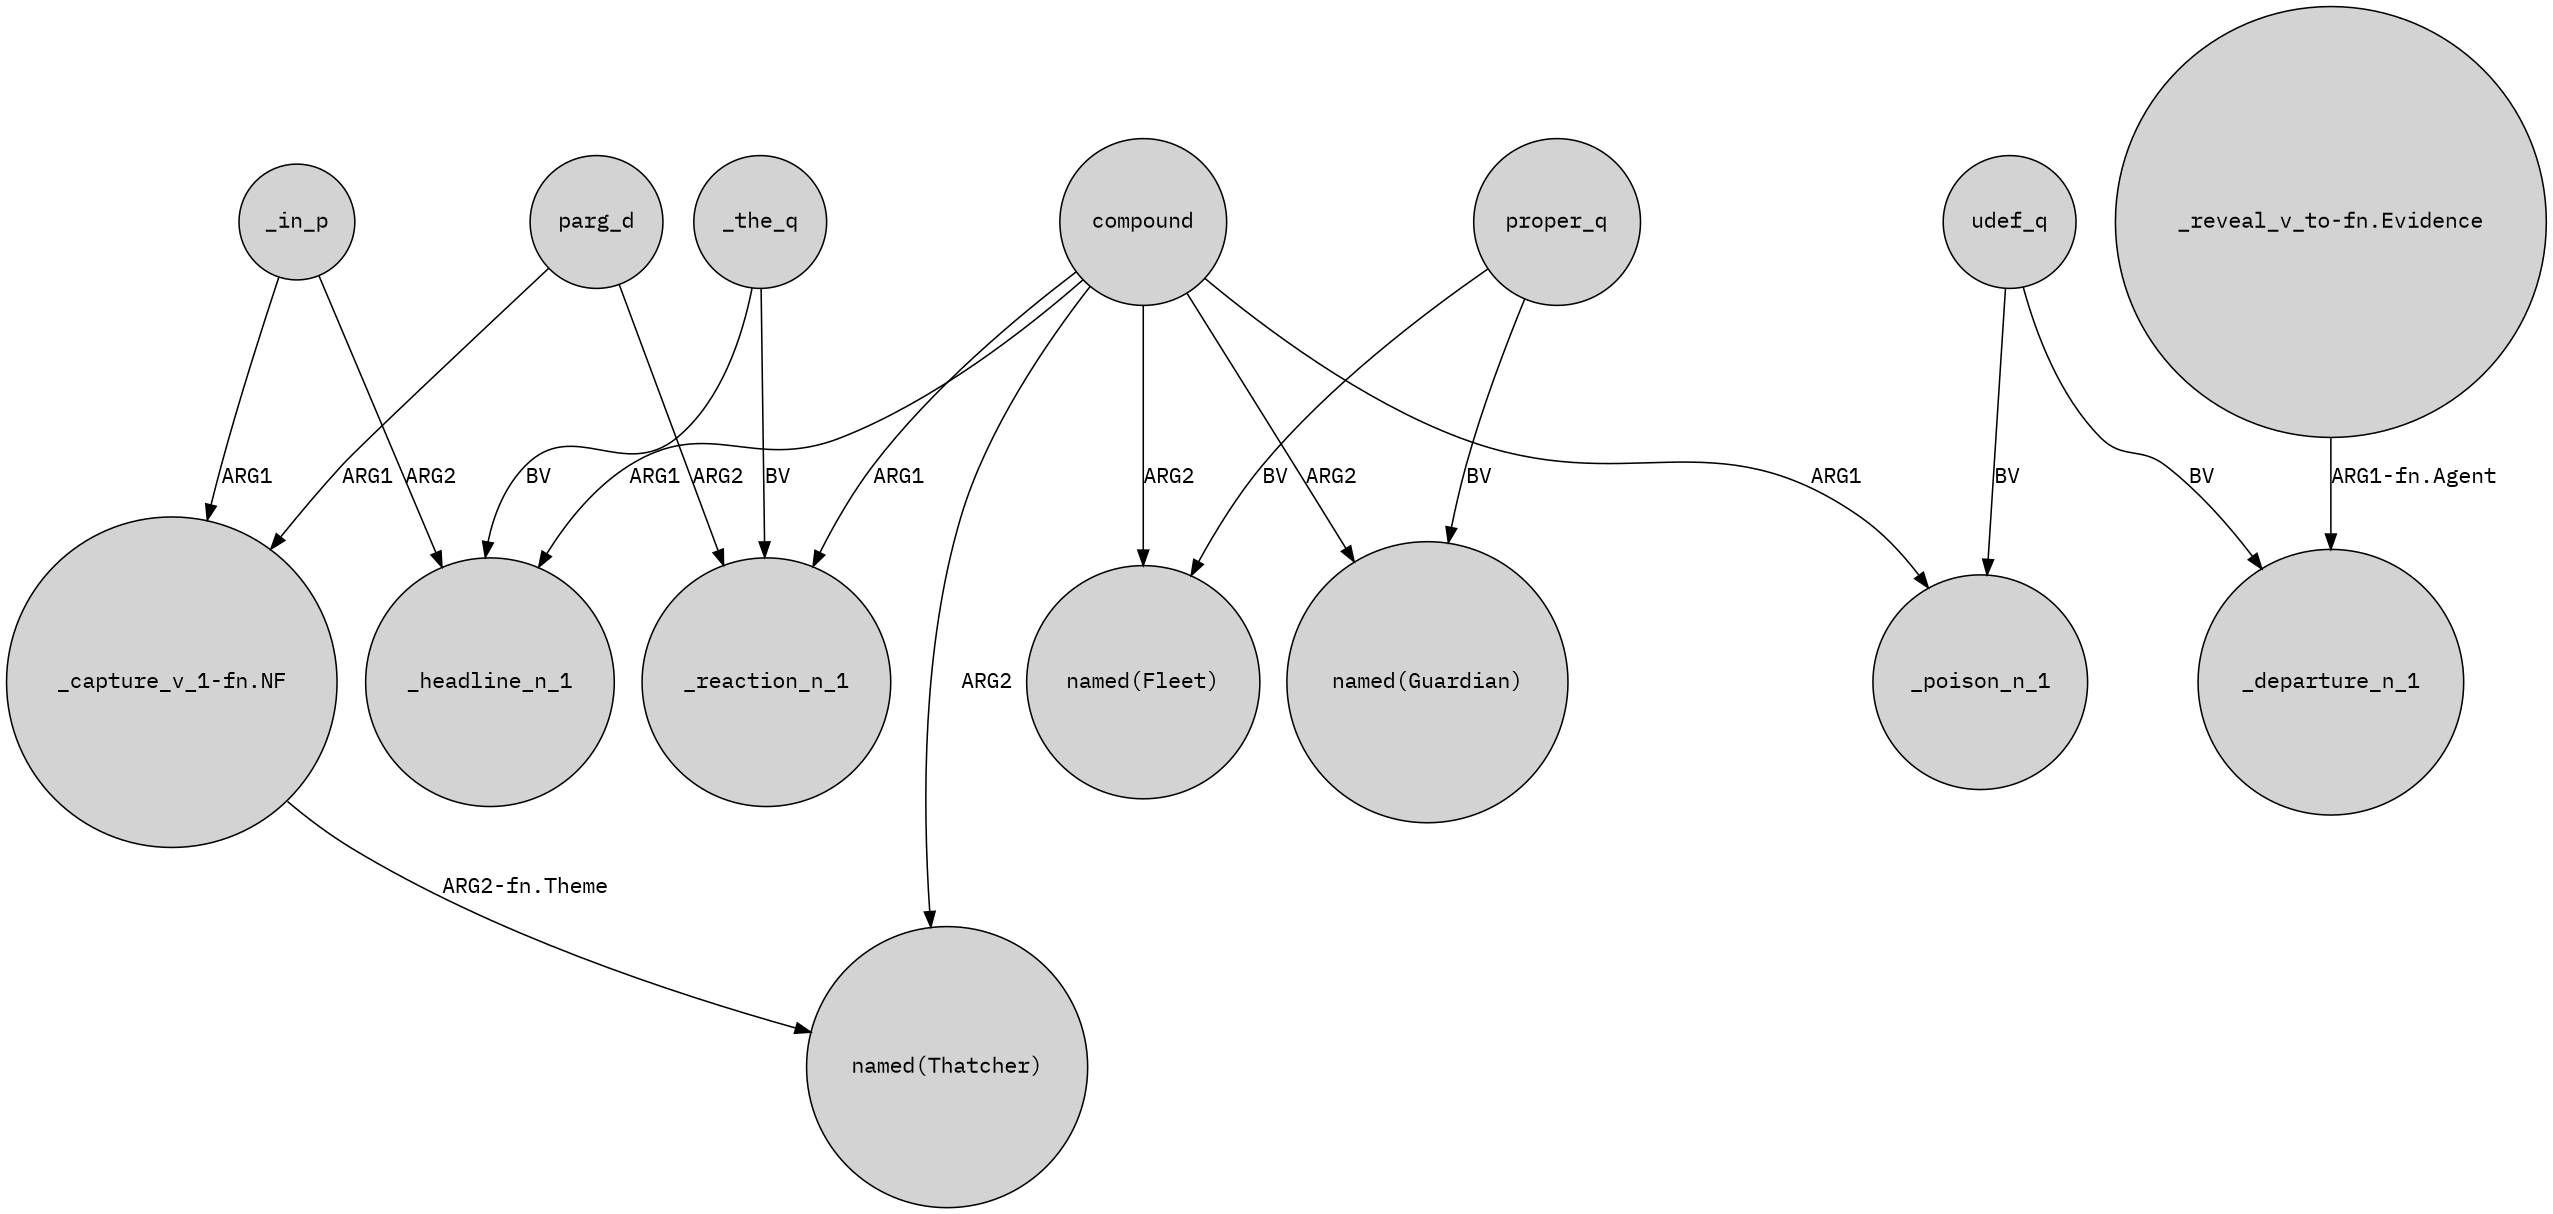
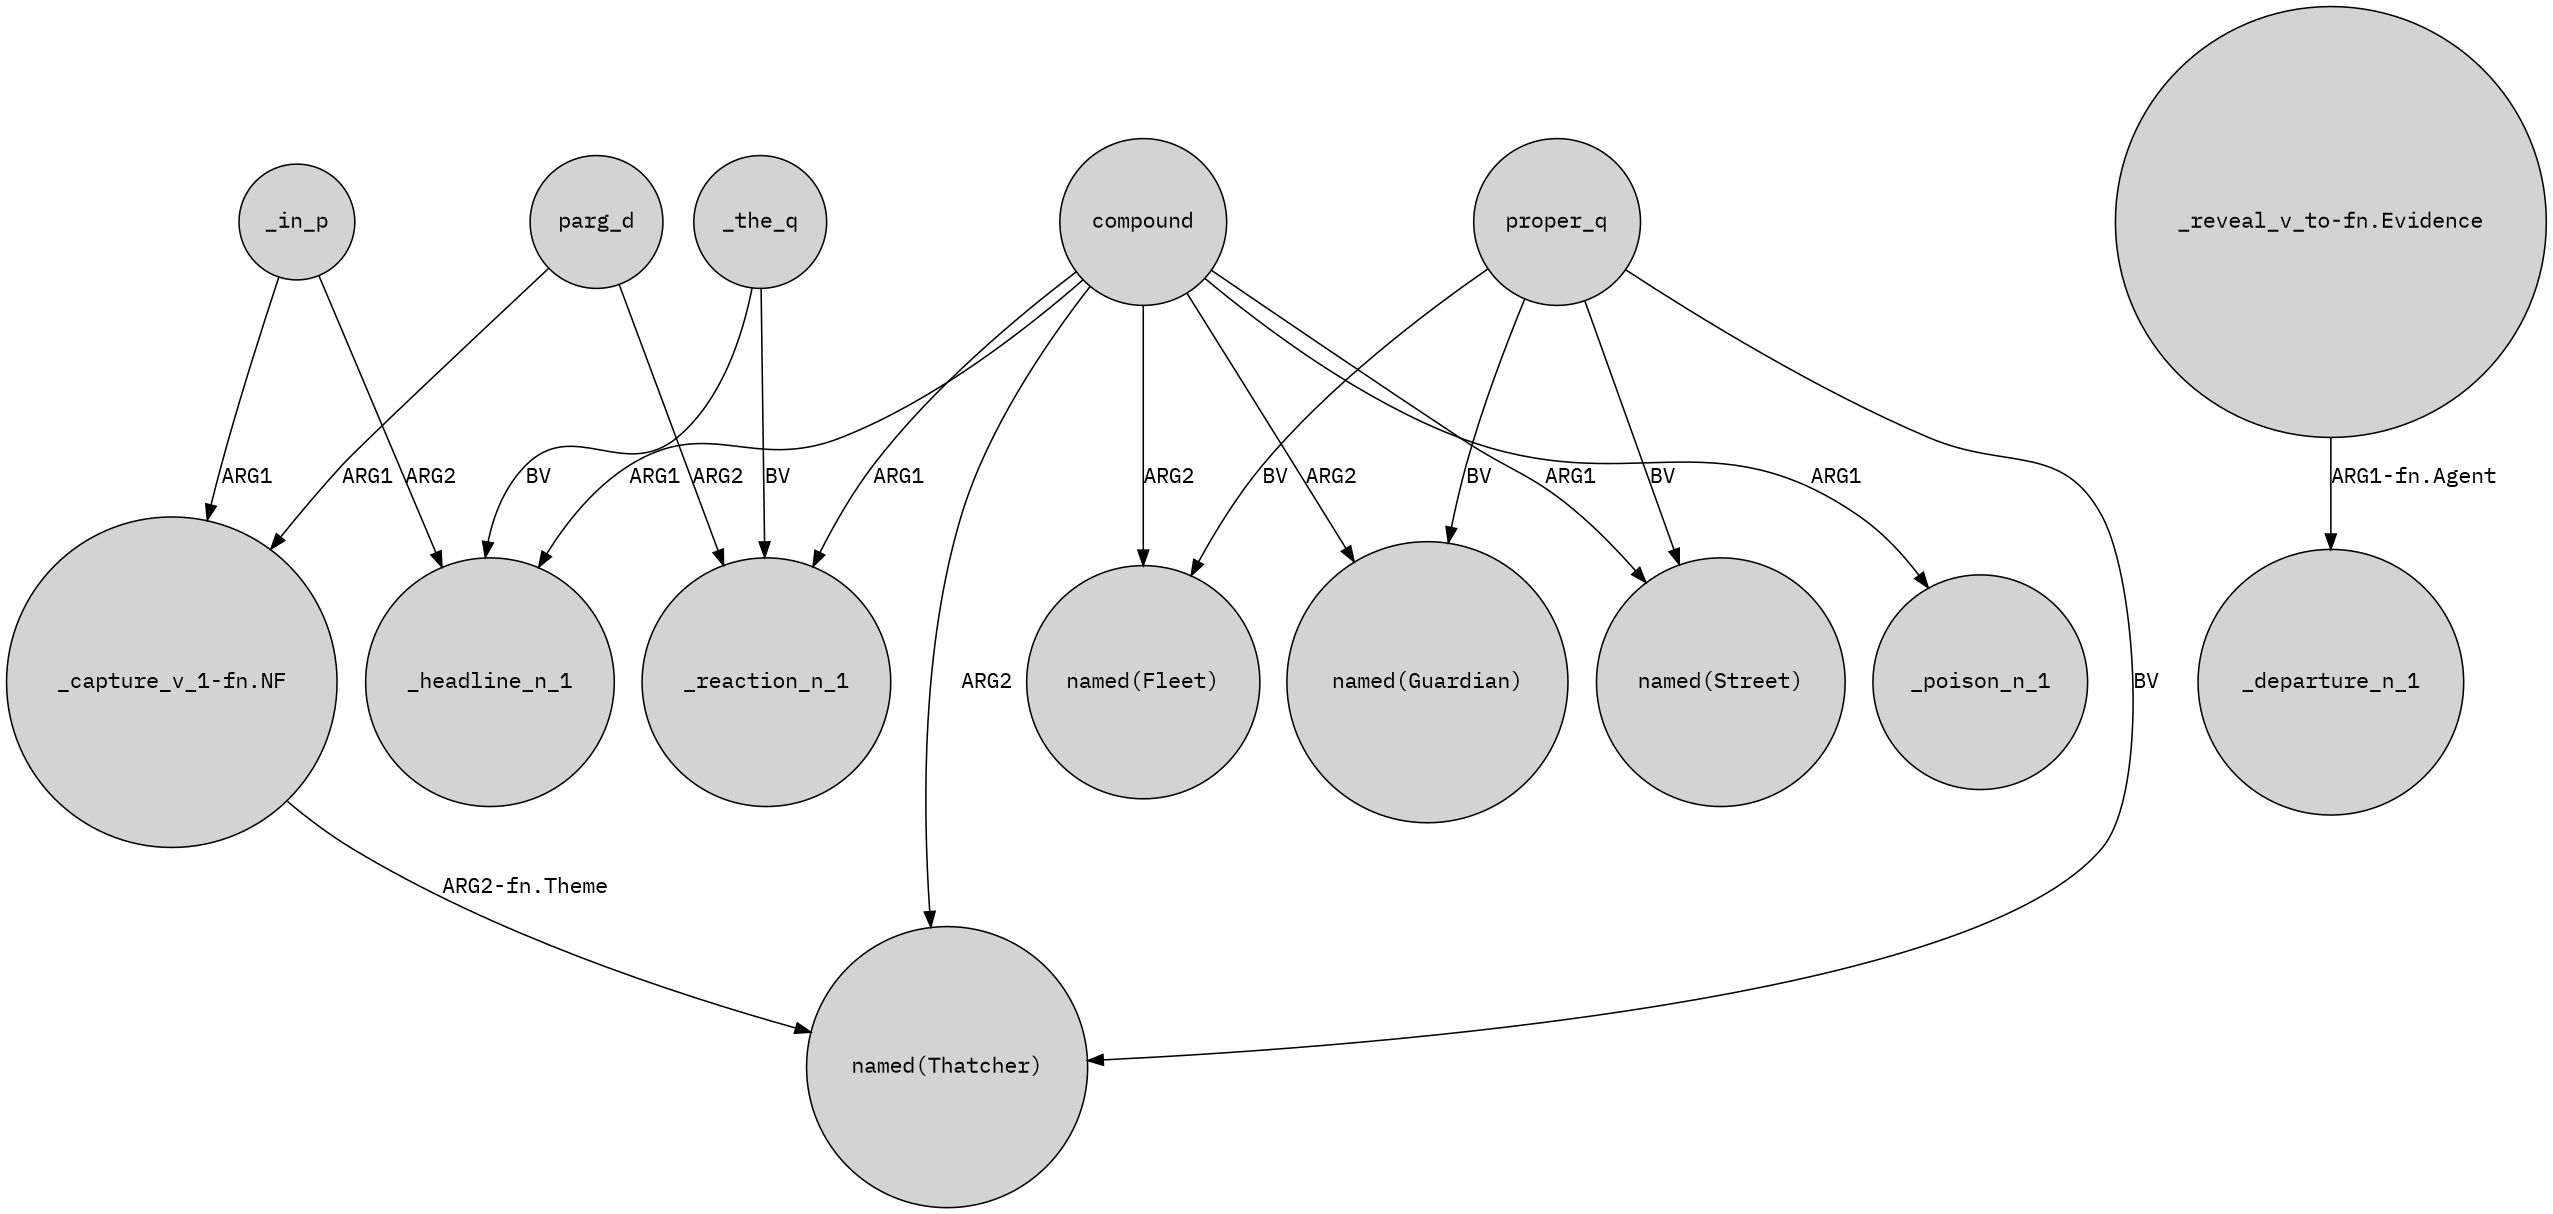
(2010, 222) -> none
none -> (1721, 682)
none -> (2043, 894)
